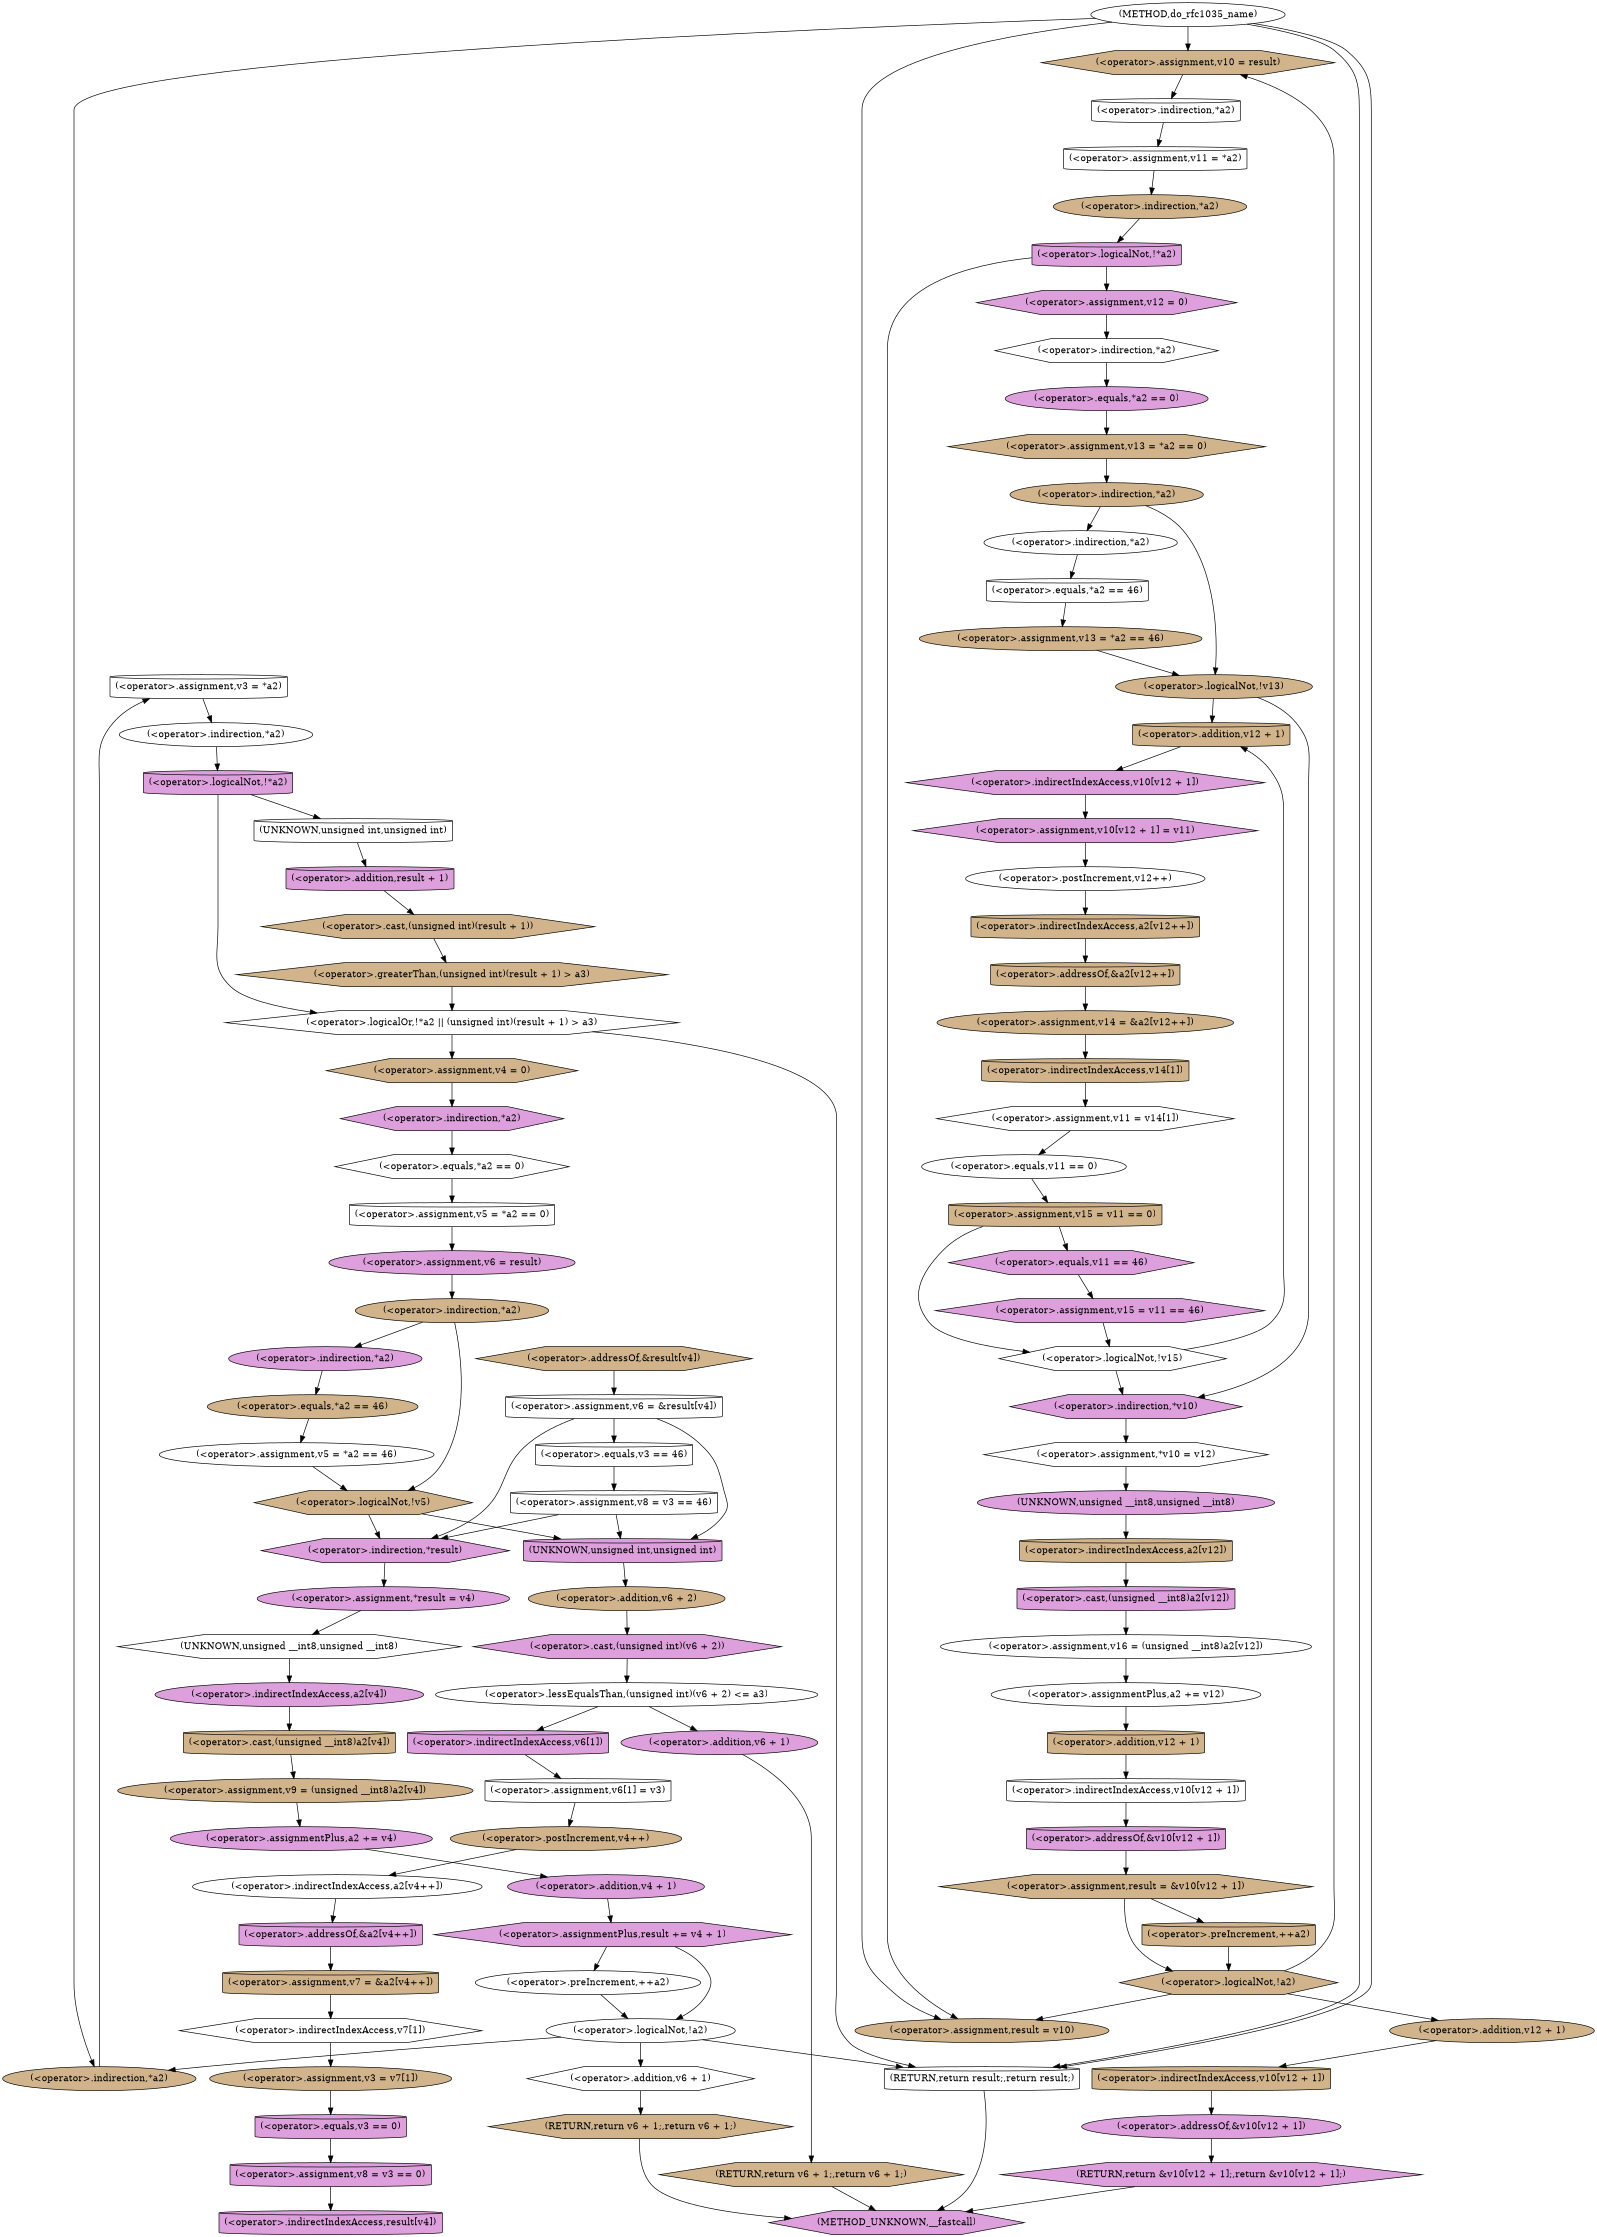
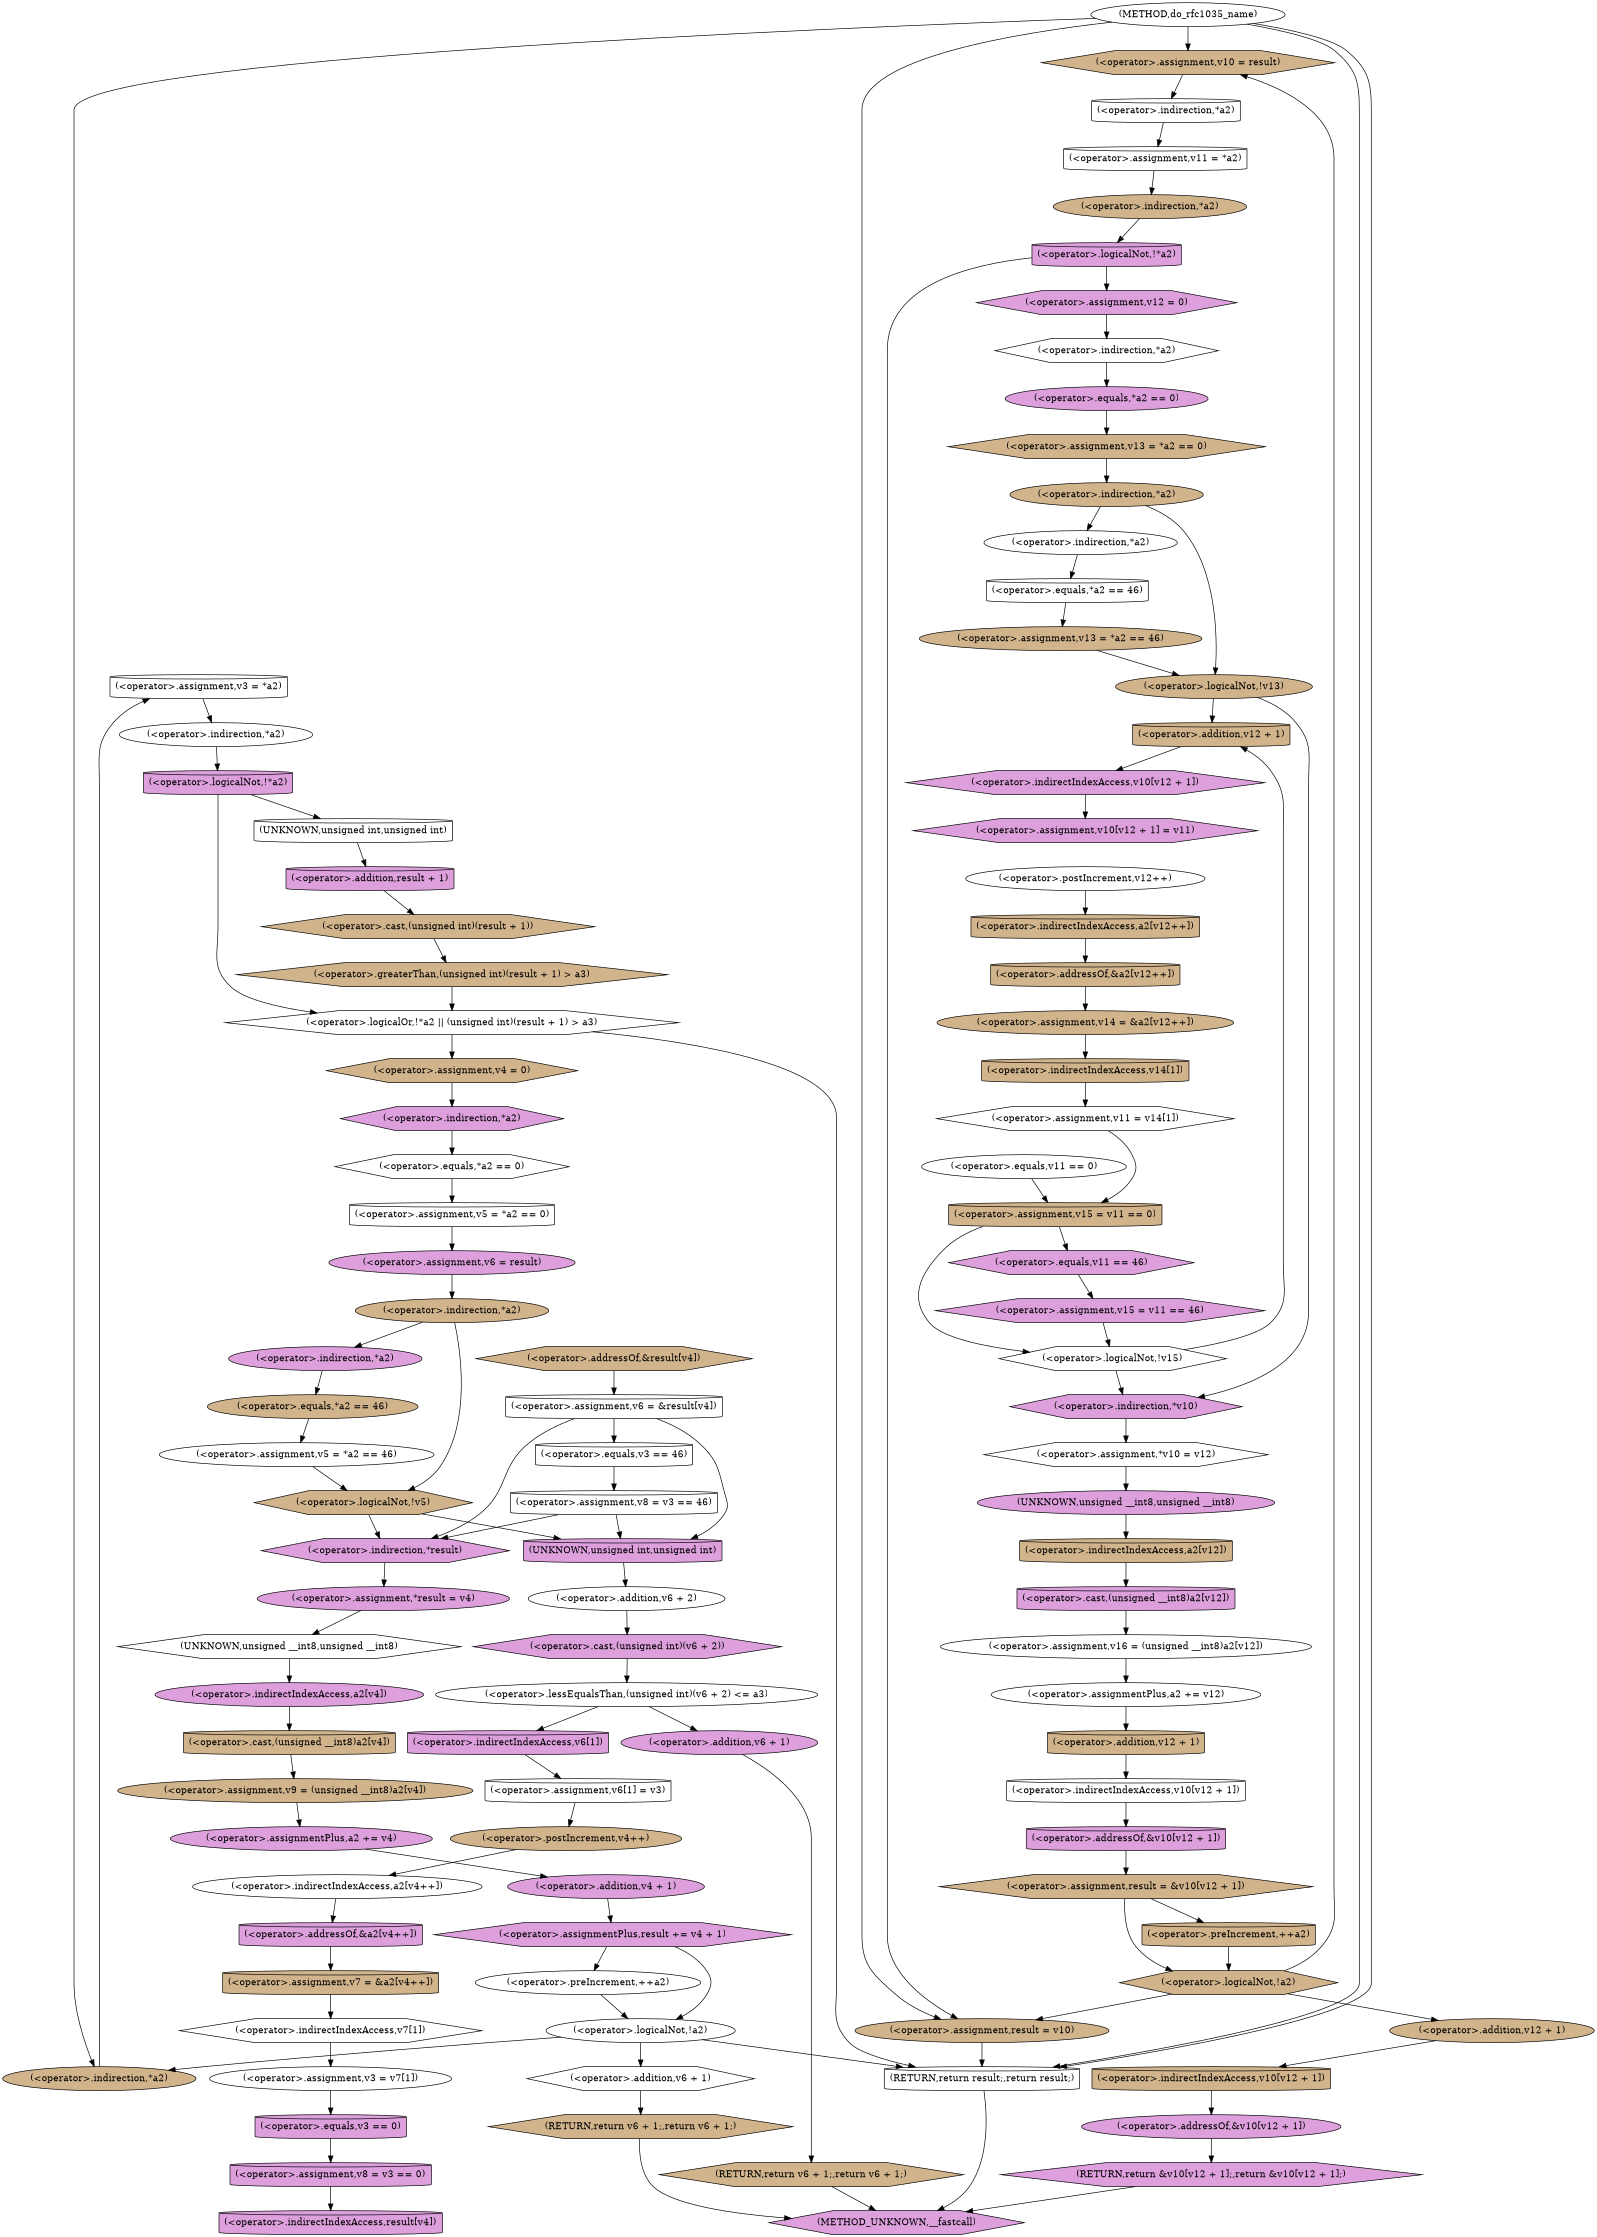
(1085, 851) -> none
(1057, 1141) -> (1136, 1166)
(627, 1599) -> (627, 1599)
none -> (982, 2051)
(331, 2079) -> (331, 2079)
